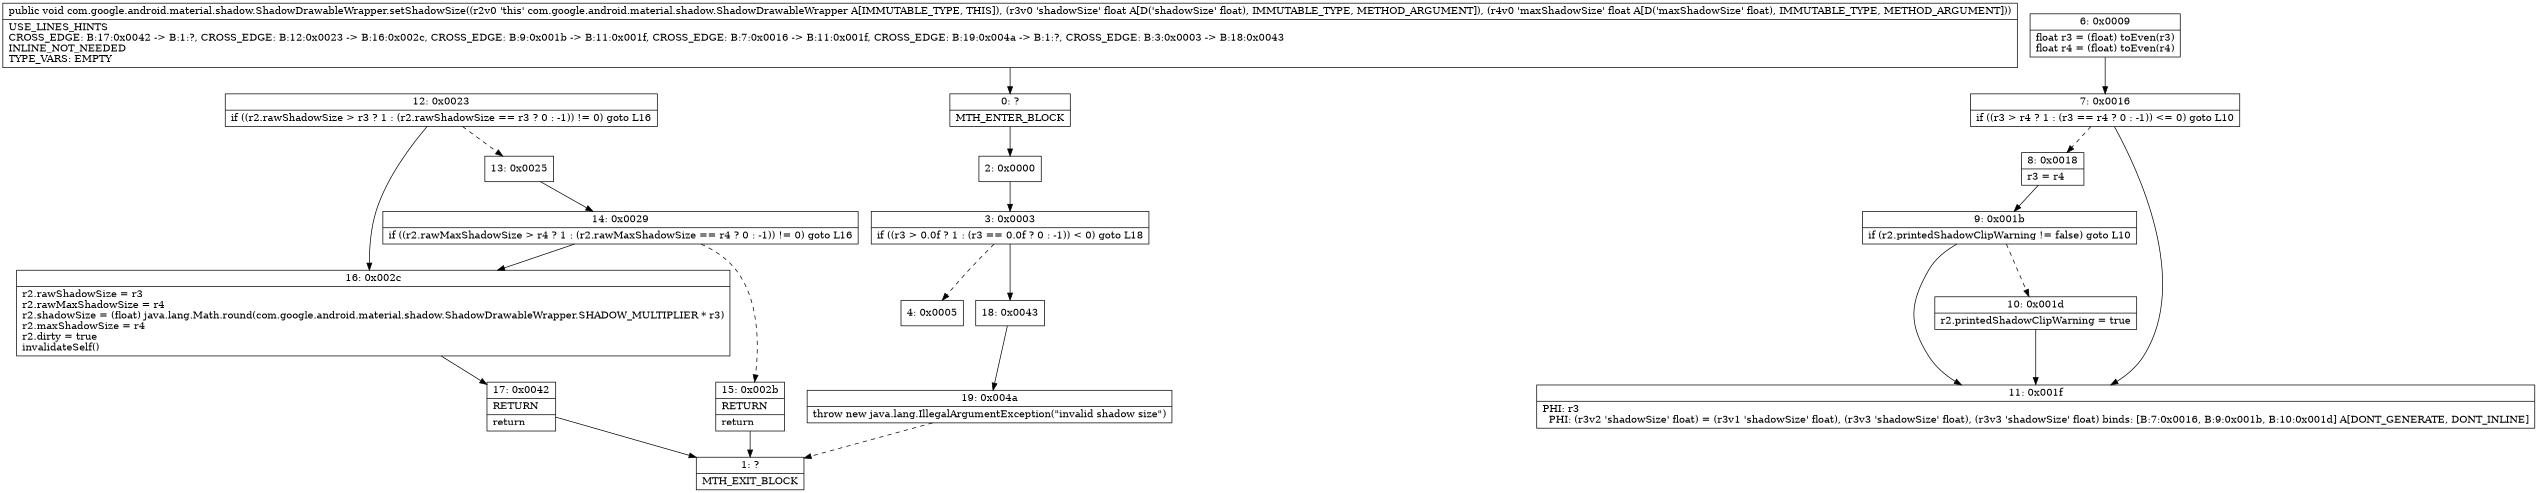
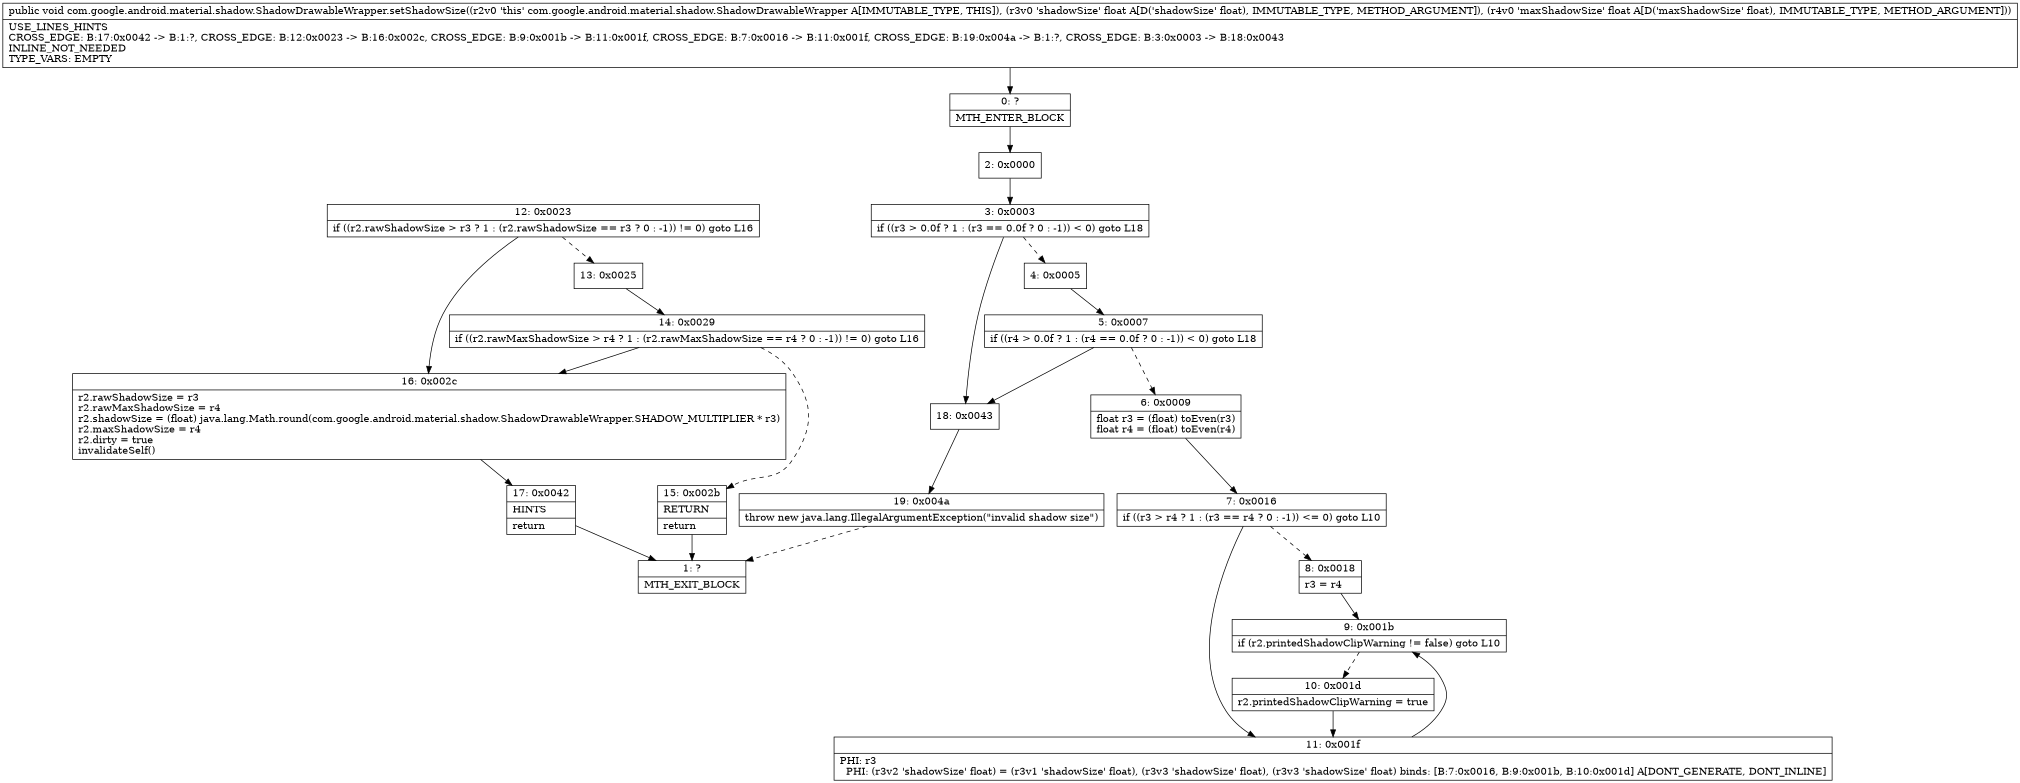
(1914, 312) -> (1446, 698)
none -> (1123, 331)
(516, 406) -> (530, 510)
